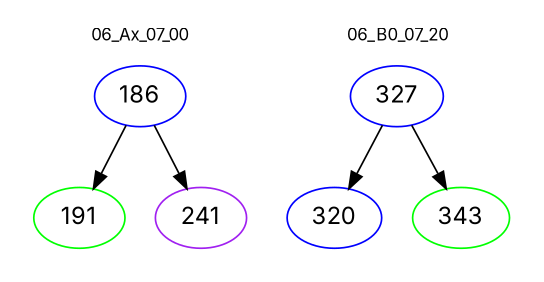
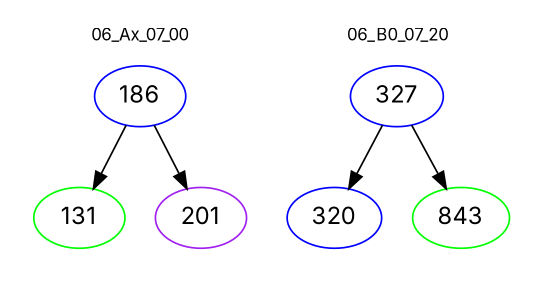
(79, 218) -> (79, 218)
(201, 218) -> (201, 218)
(461, 218) -> (461, 218)
